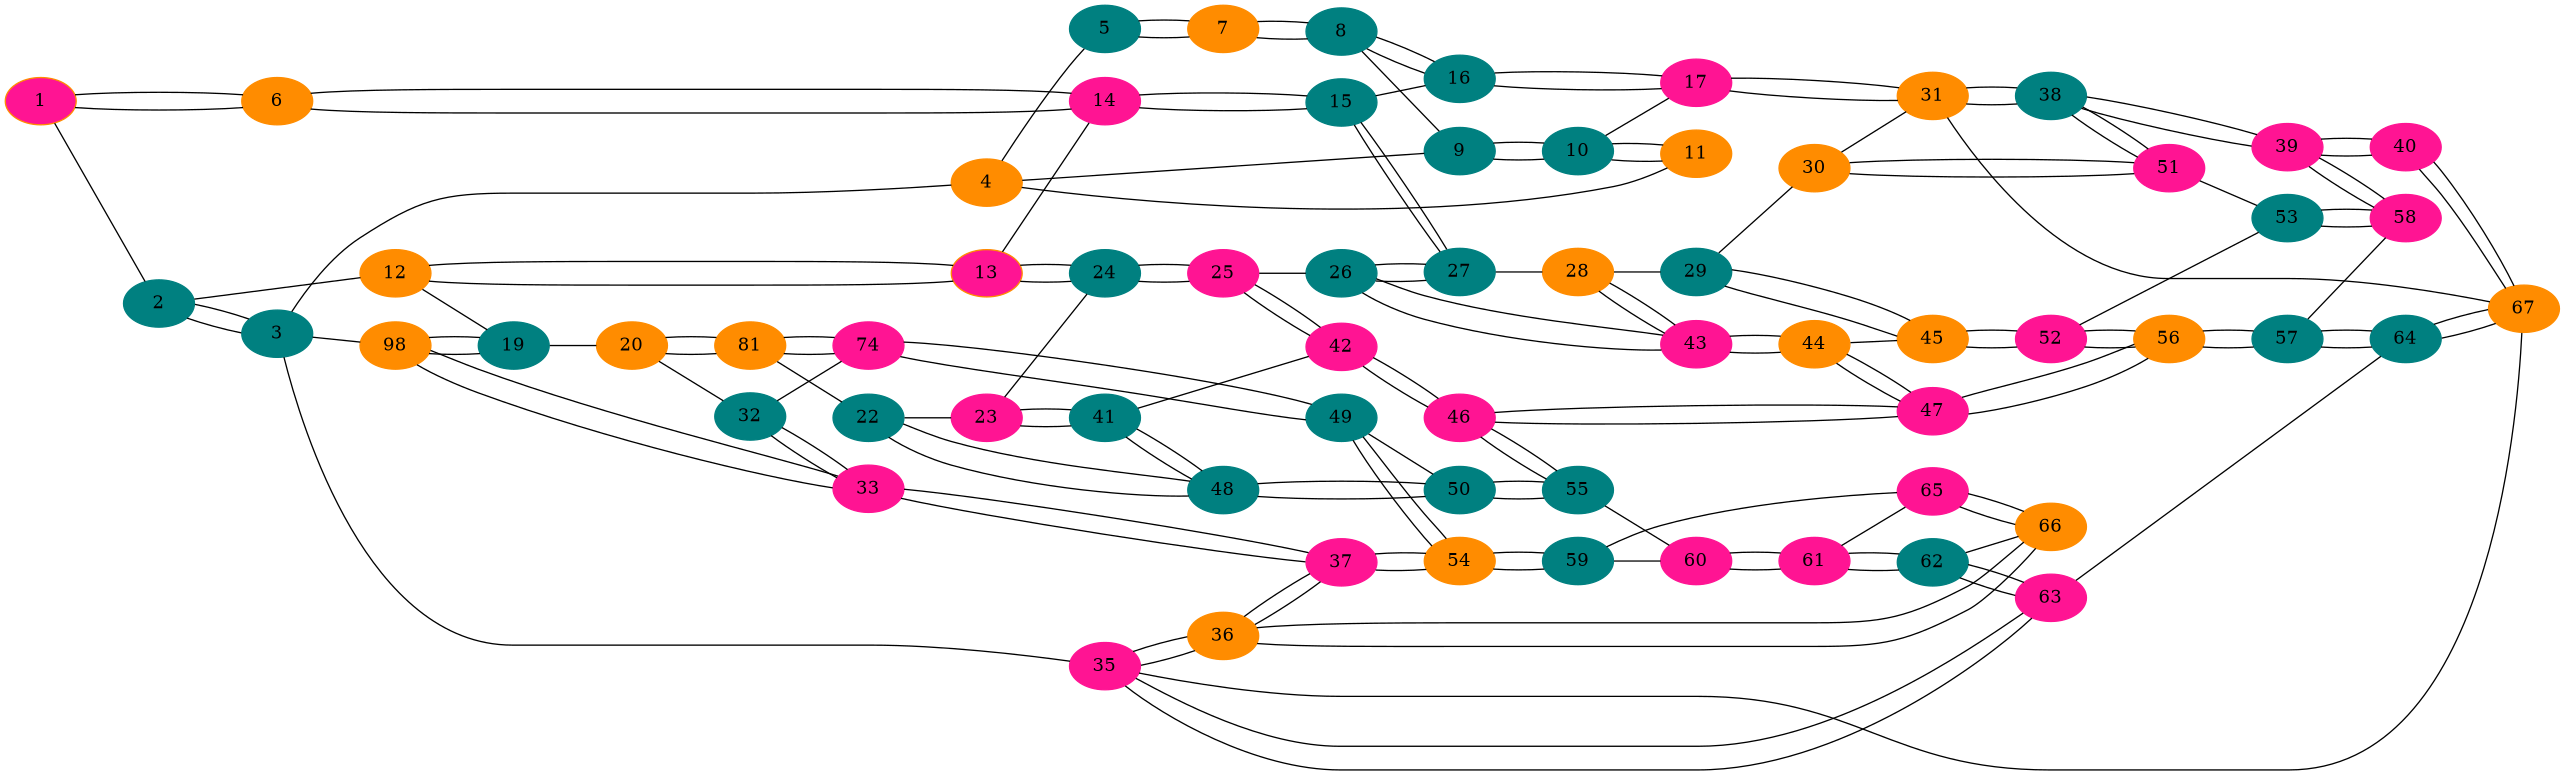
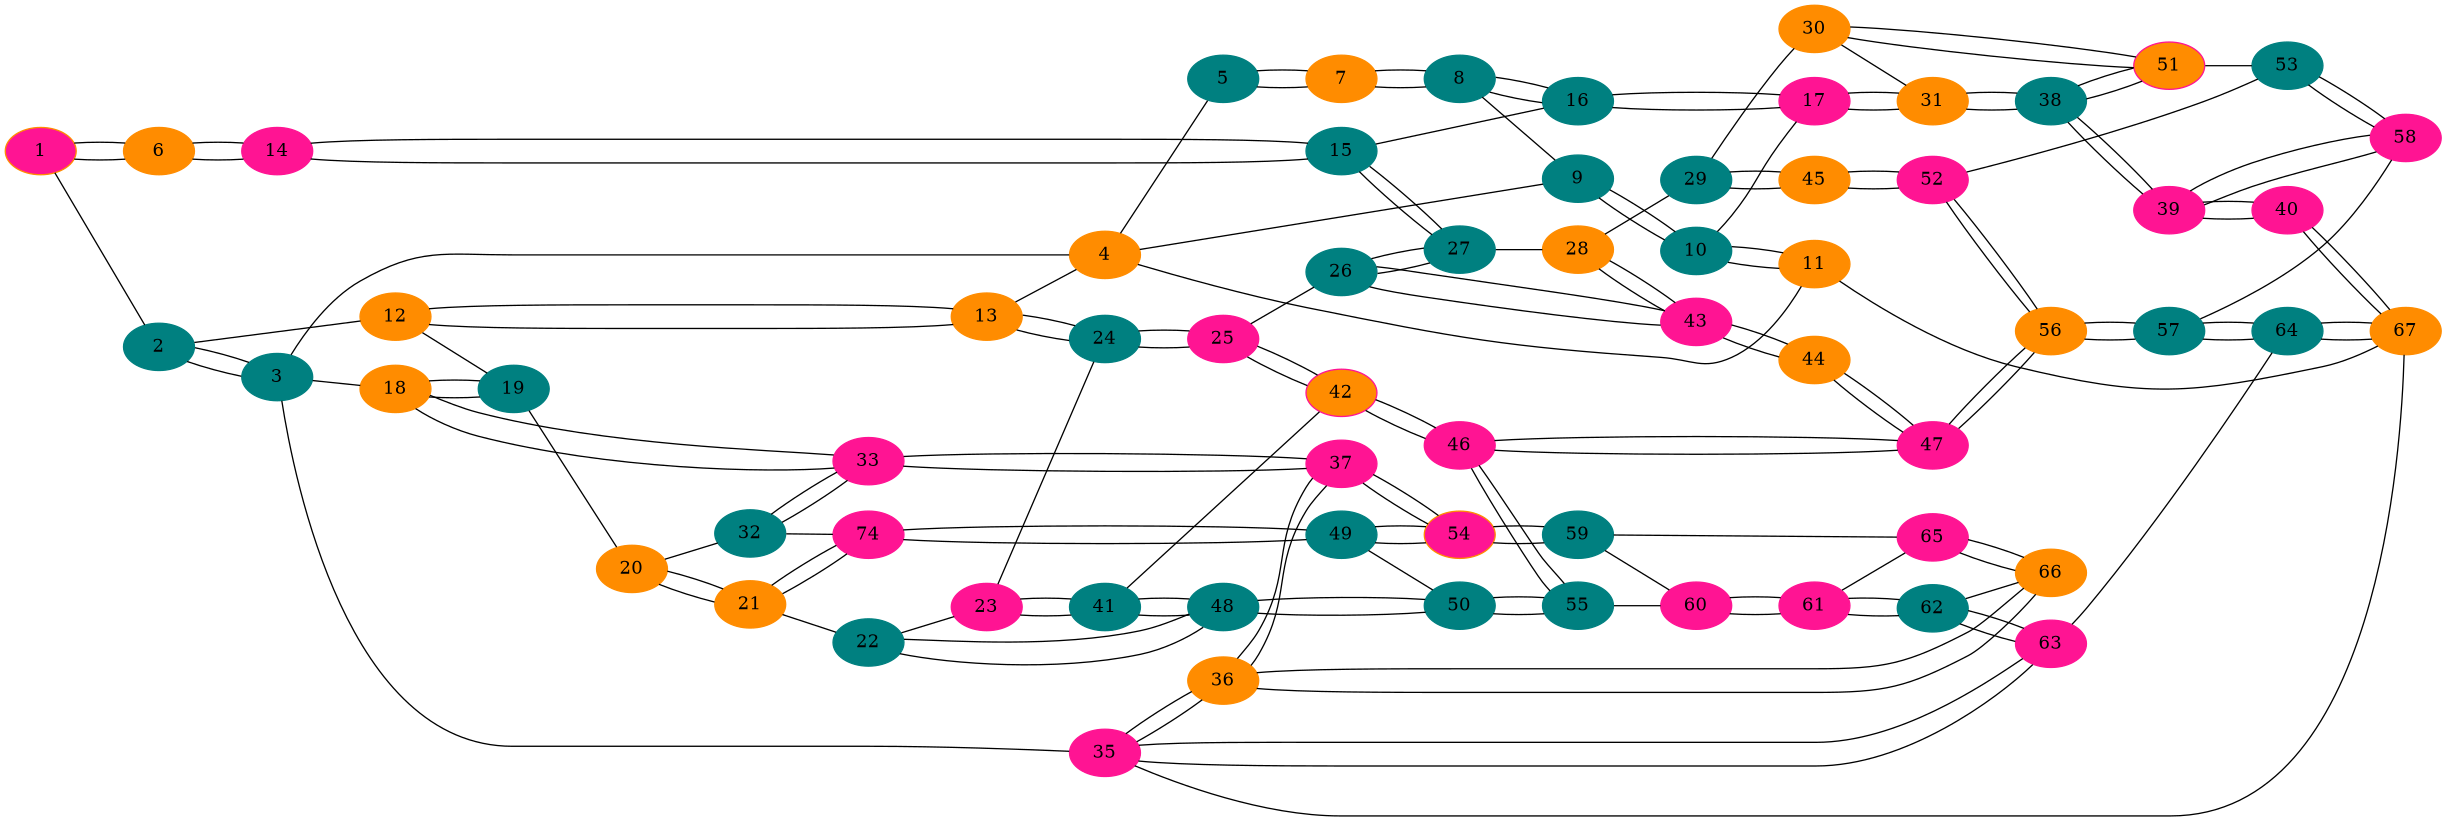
(2169, 168) -> (2169, 66)
(1037, 200) -> (1046, 286)
(987, 273) -> (987, 317)
(2188, 279) -> (2101, 384)
(1874, 342) -> none
(395, 346) -> (395, 389)
(750, 346) -> (750, 604)
(1341, 347) -> (1341, 393)
(1460, 561) -> (1460, 535)
